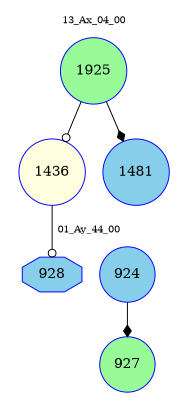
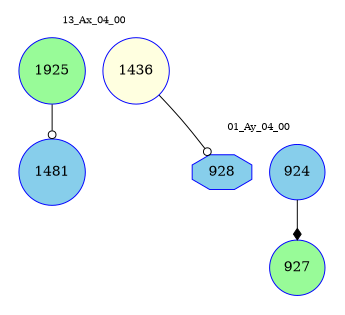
(113, 116) -> (52, 118)
(74, 118) -> none
(89, 230) -> (259, 128)
